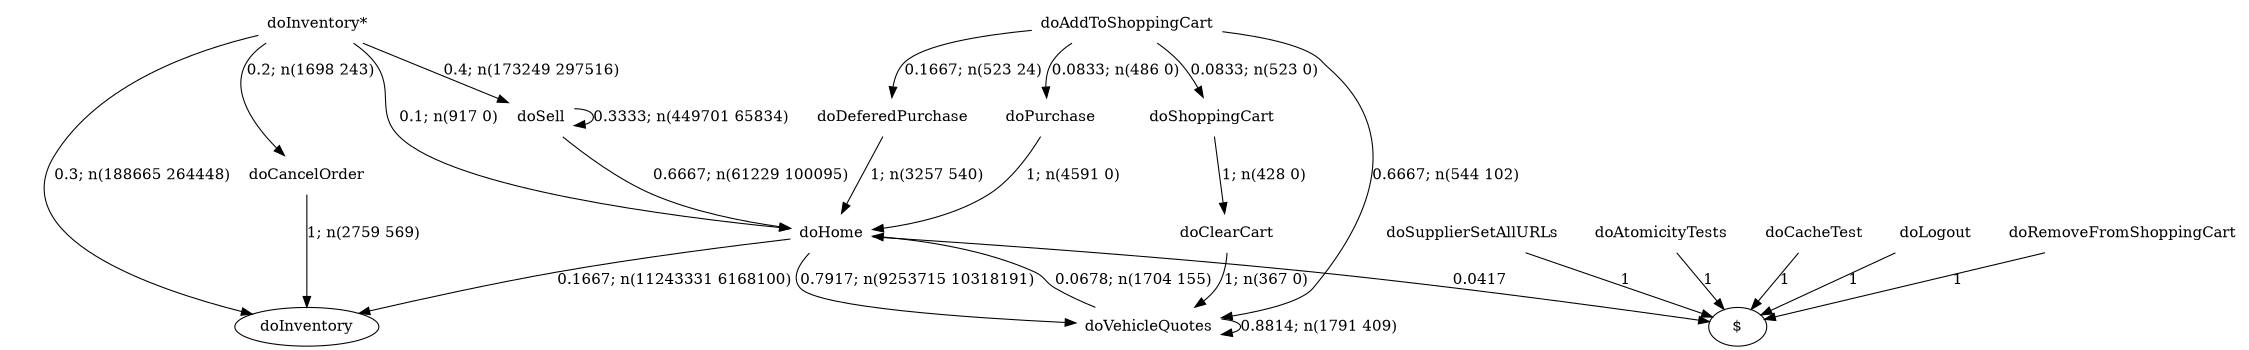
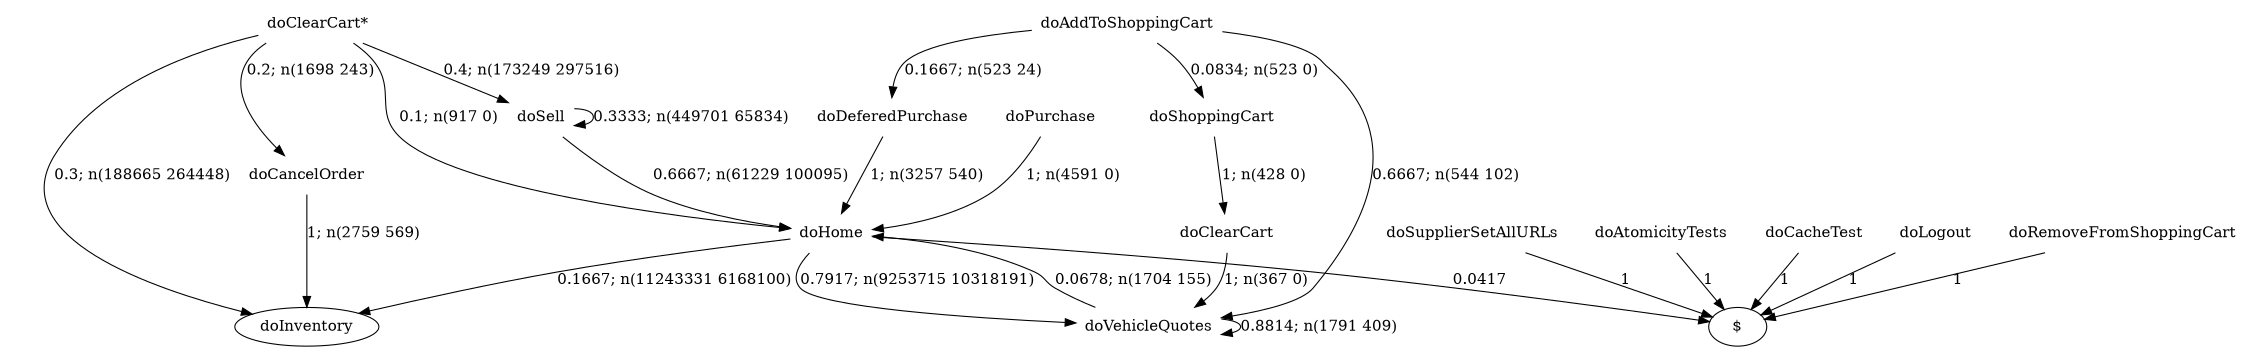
(318, 24) -> (318, 24)
(1052, 61) -> none
(1255, 70) -> (1255, 70)
